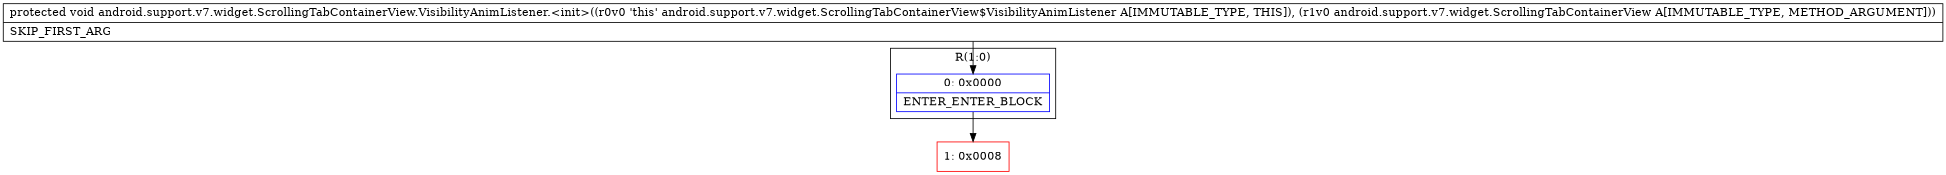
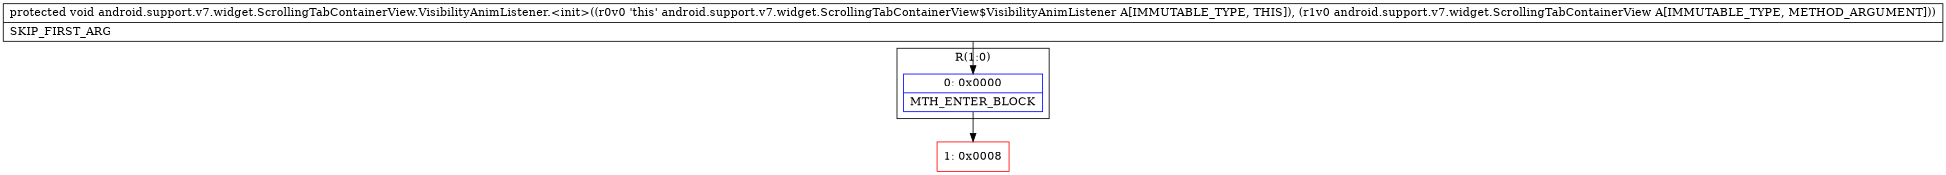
(973, 102) -> (973, 102)
